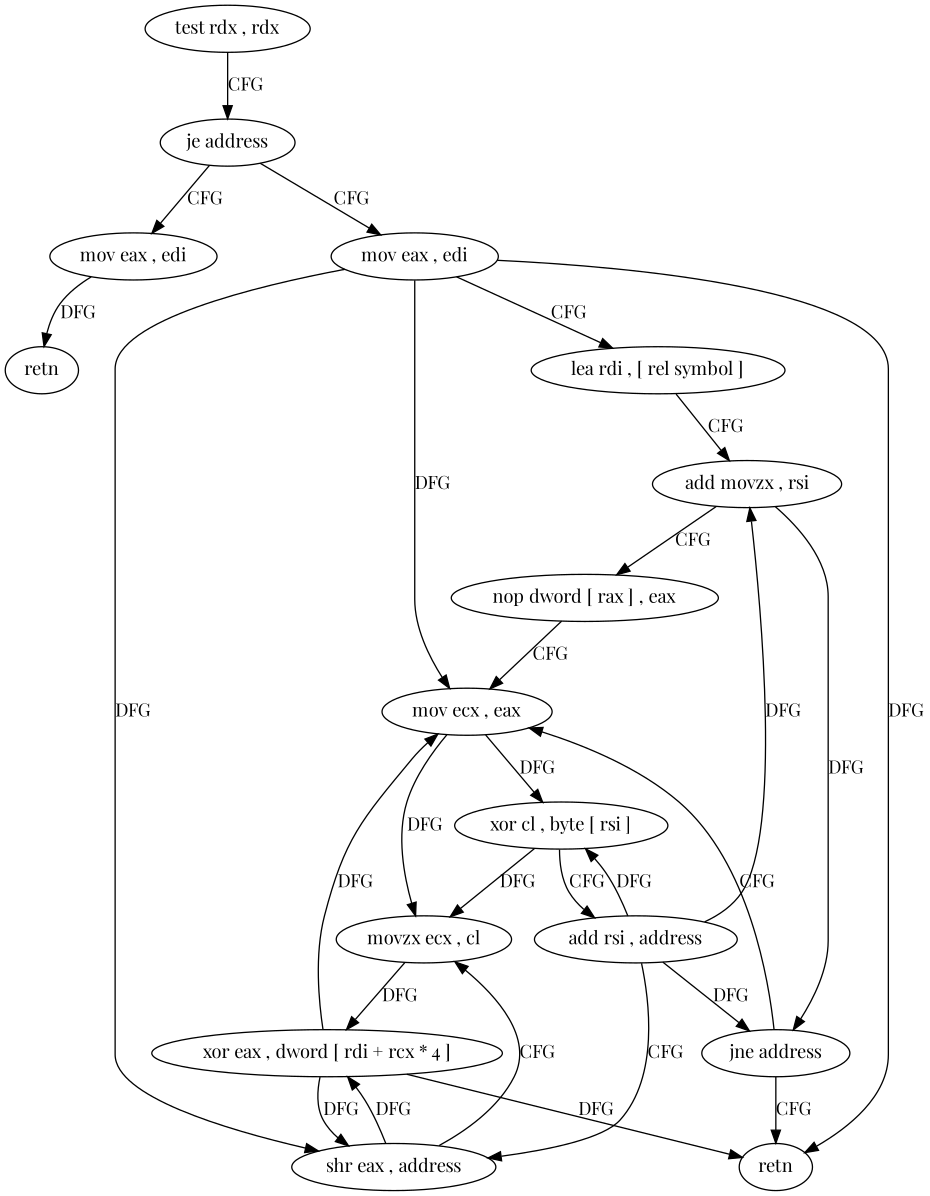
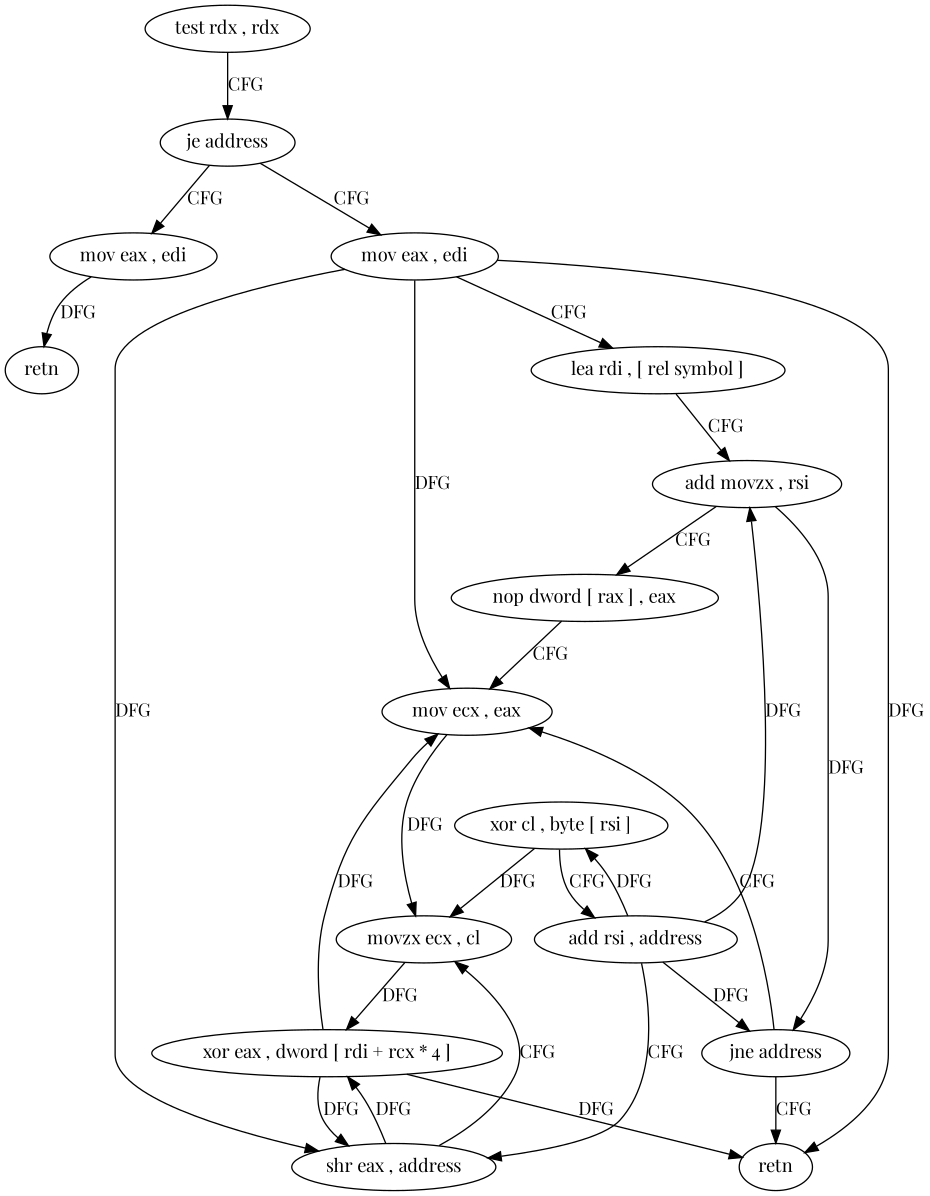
(510, 764) -> none
